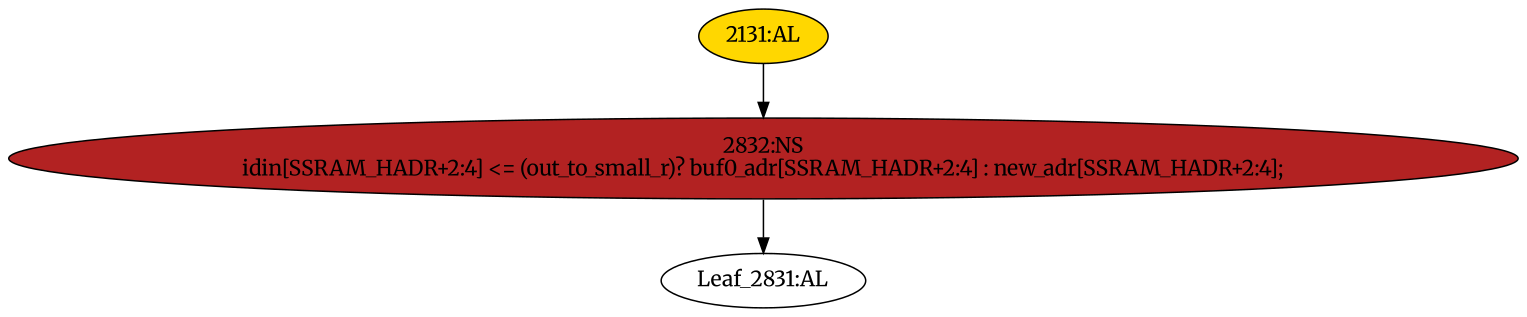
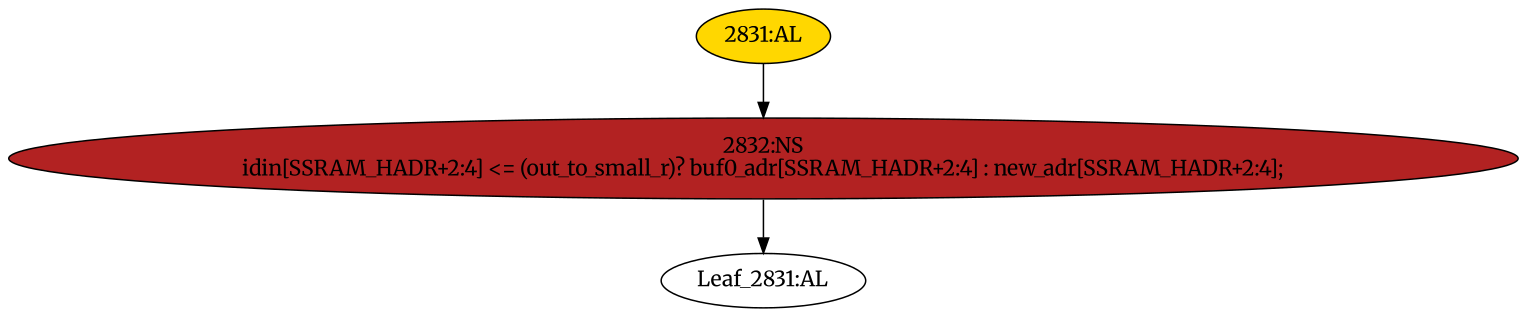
(763, 36) -> (763, 36)
